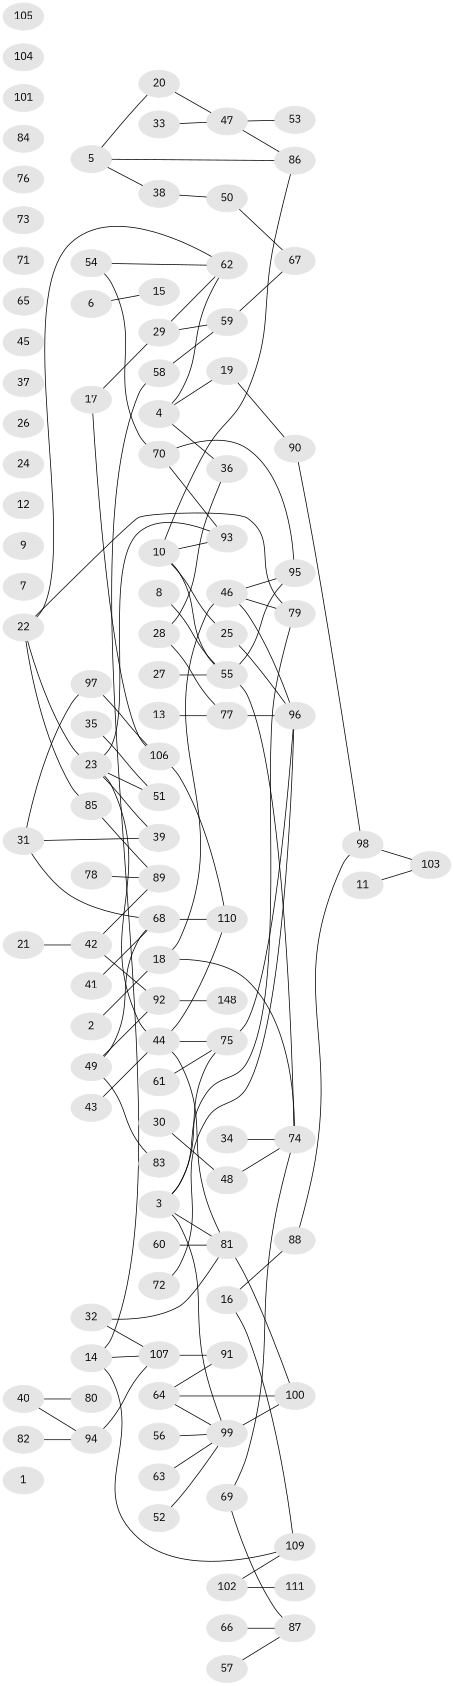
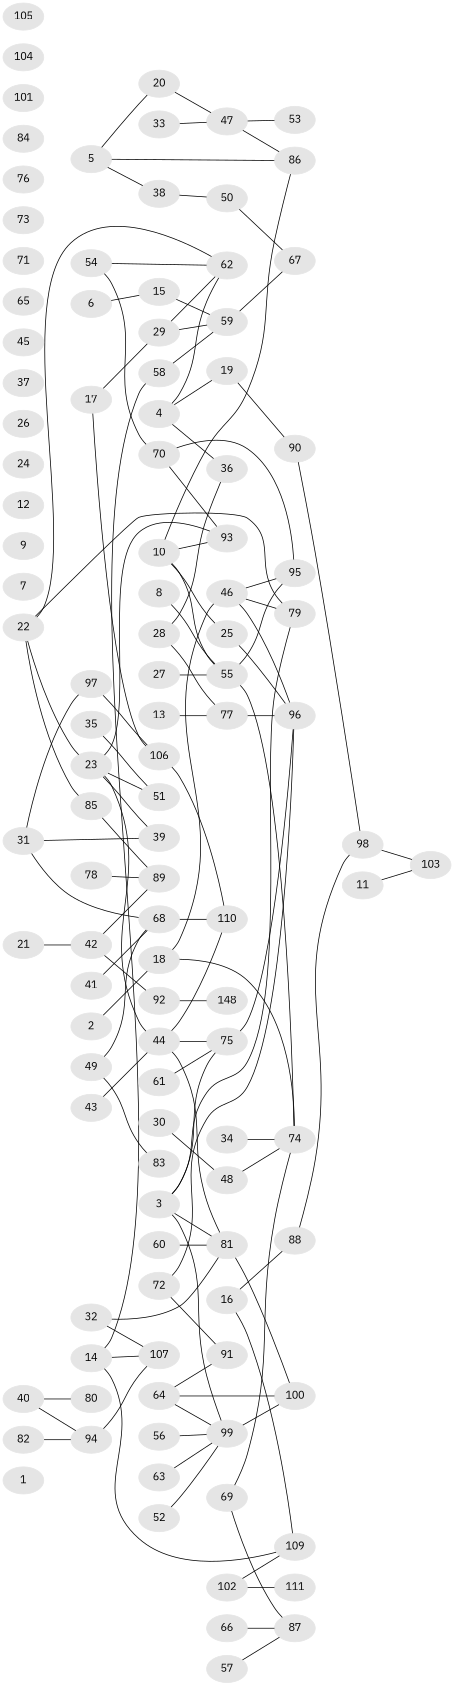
none -> (193, 307)
(125, 1034) -> none
(193, 1355) -> (193, 1321)
